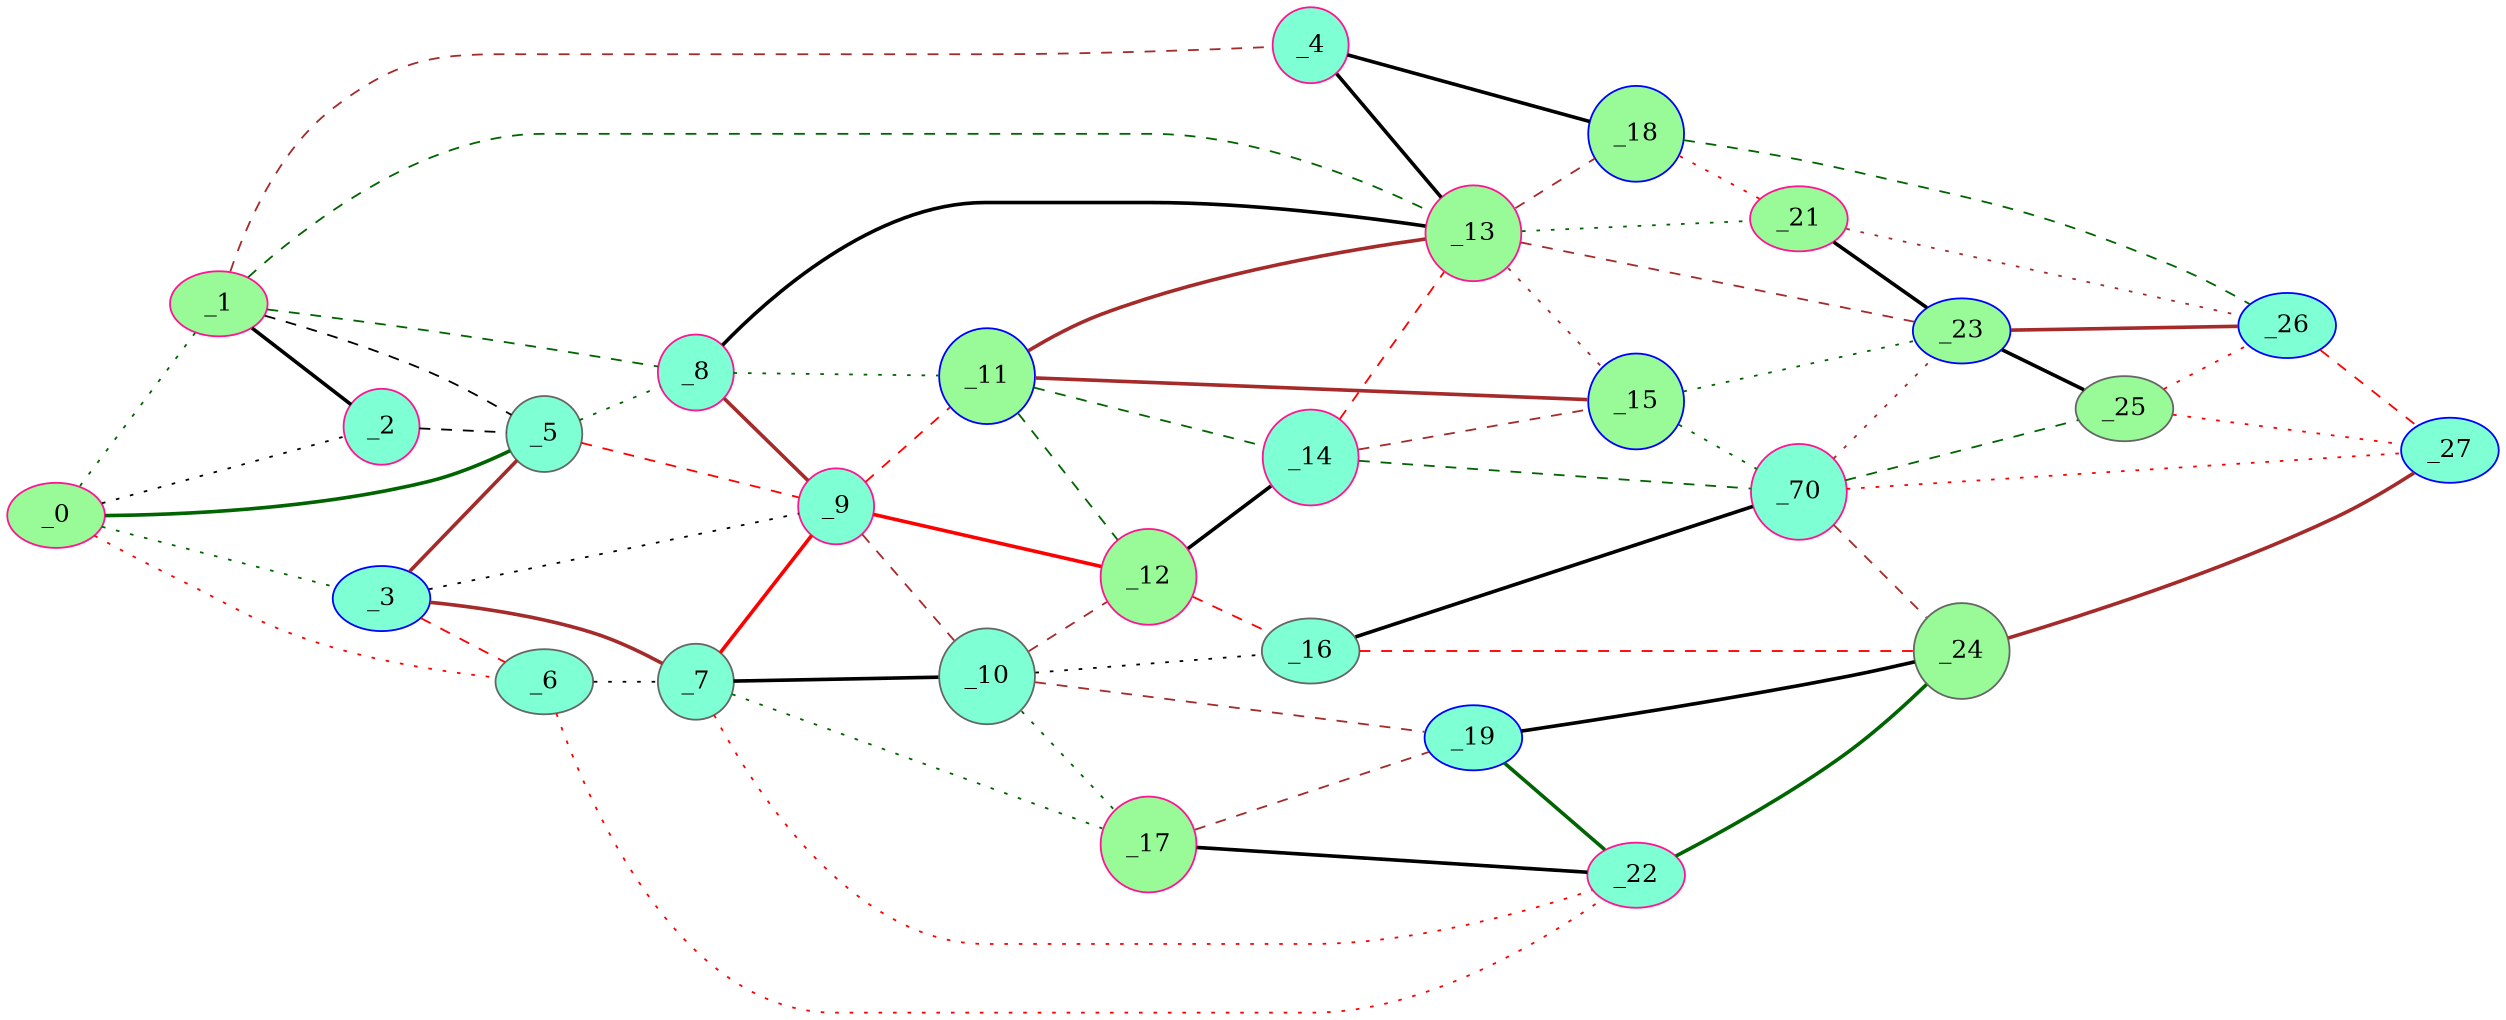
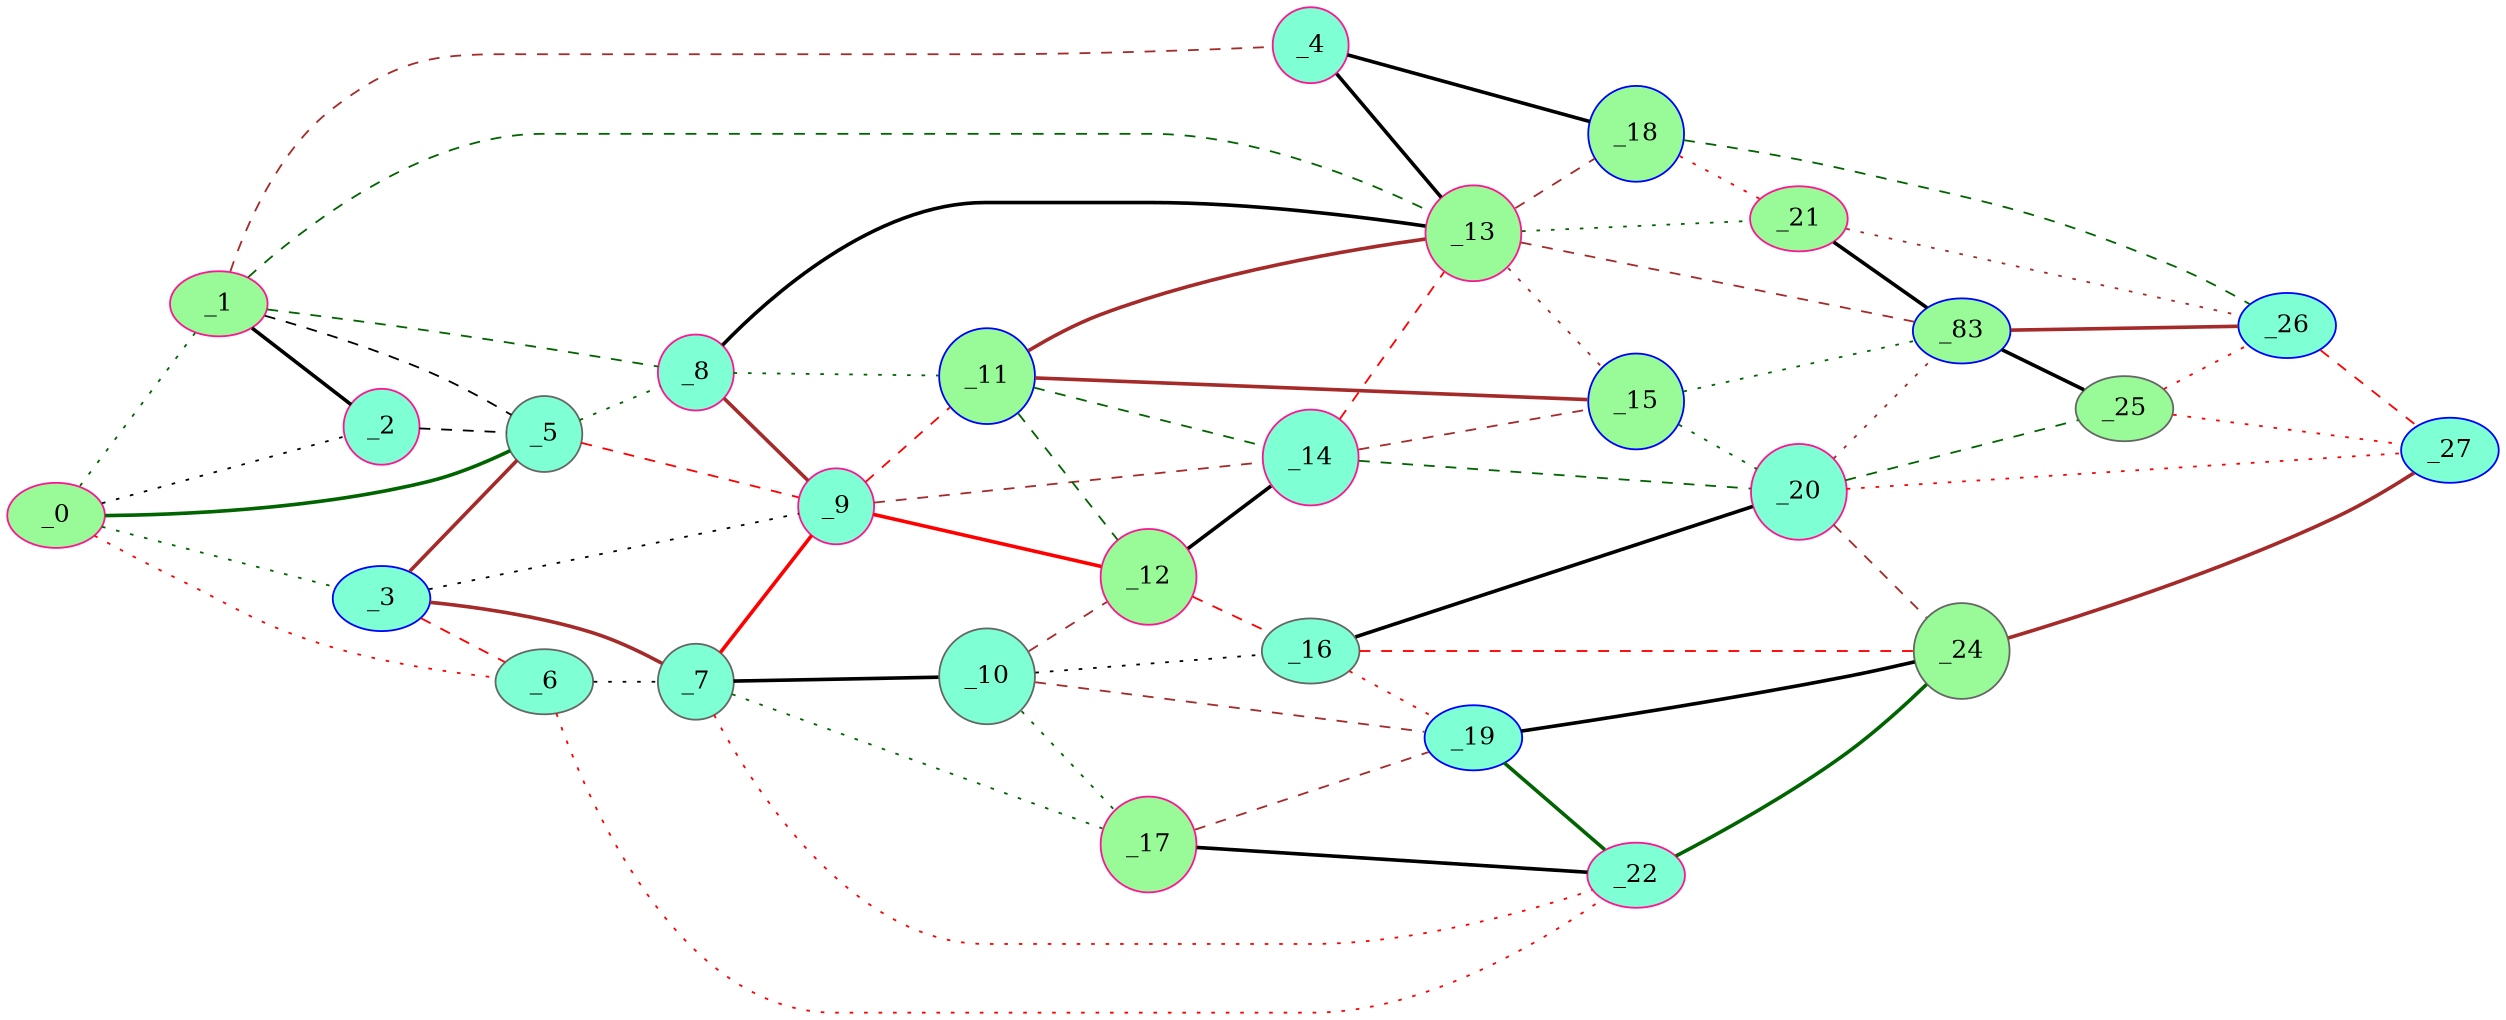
(1962, 331) -> (1962, 331)
(1799, 492) -> (1799, 492)
(908, 587) -> (1059, 483)
none -> (1392, 694)
